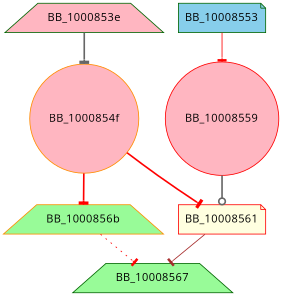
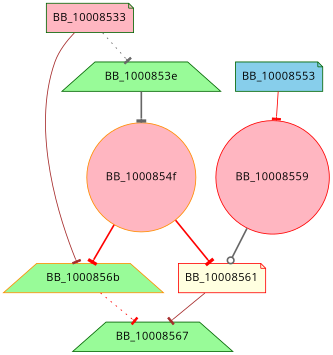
(84, 18) -> (141, 77)
none -> (90, 18)
